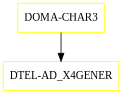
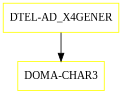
(61, 43) -> (61, 43)
